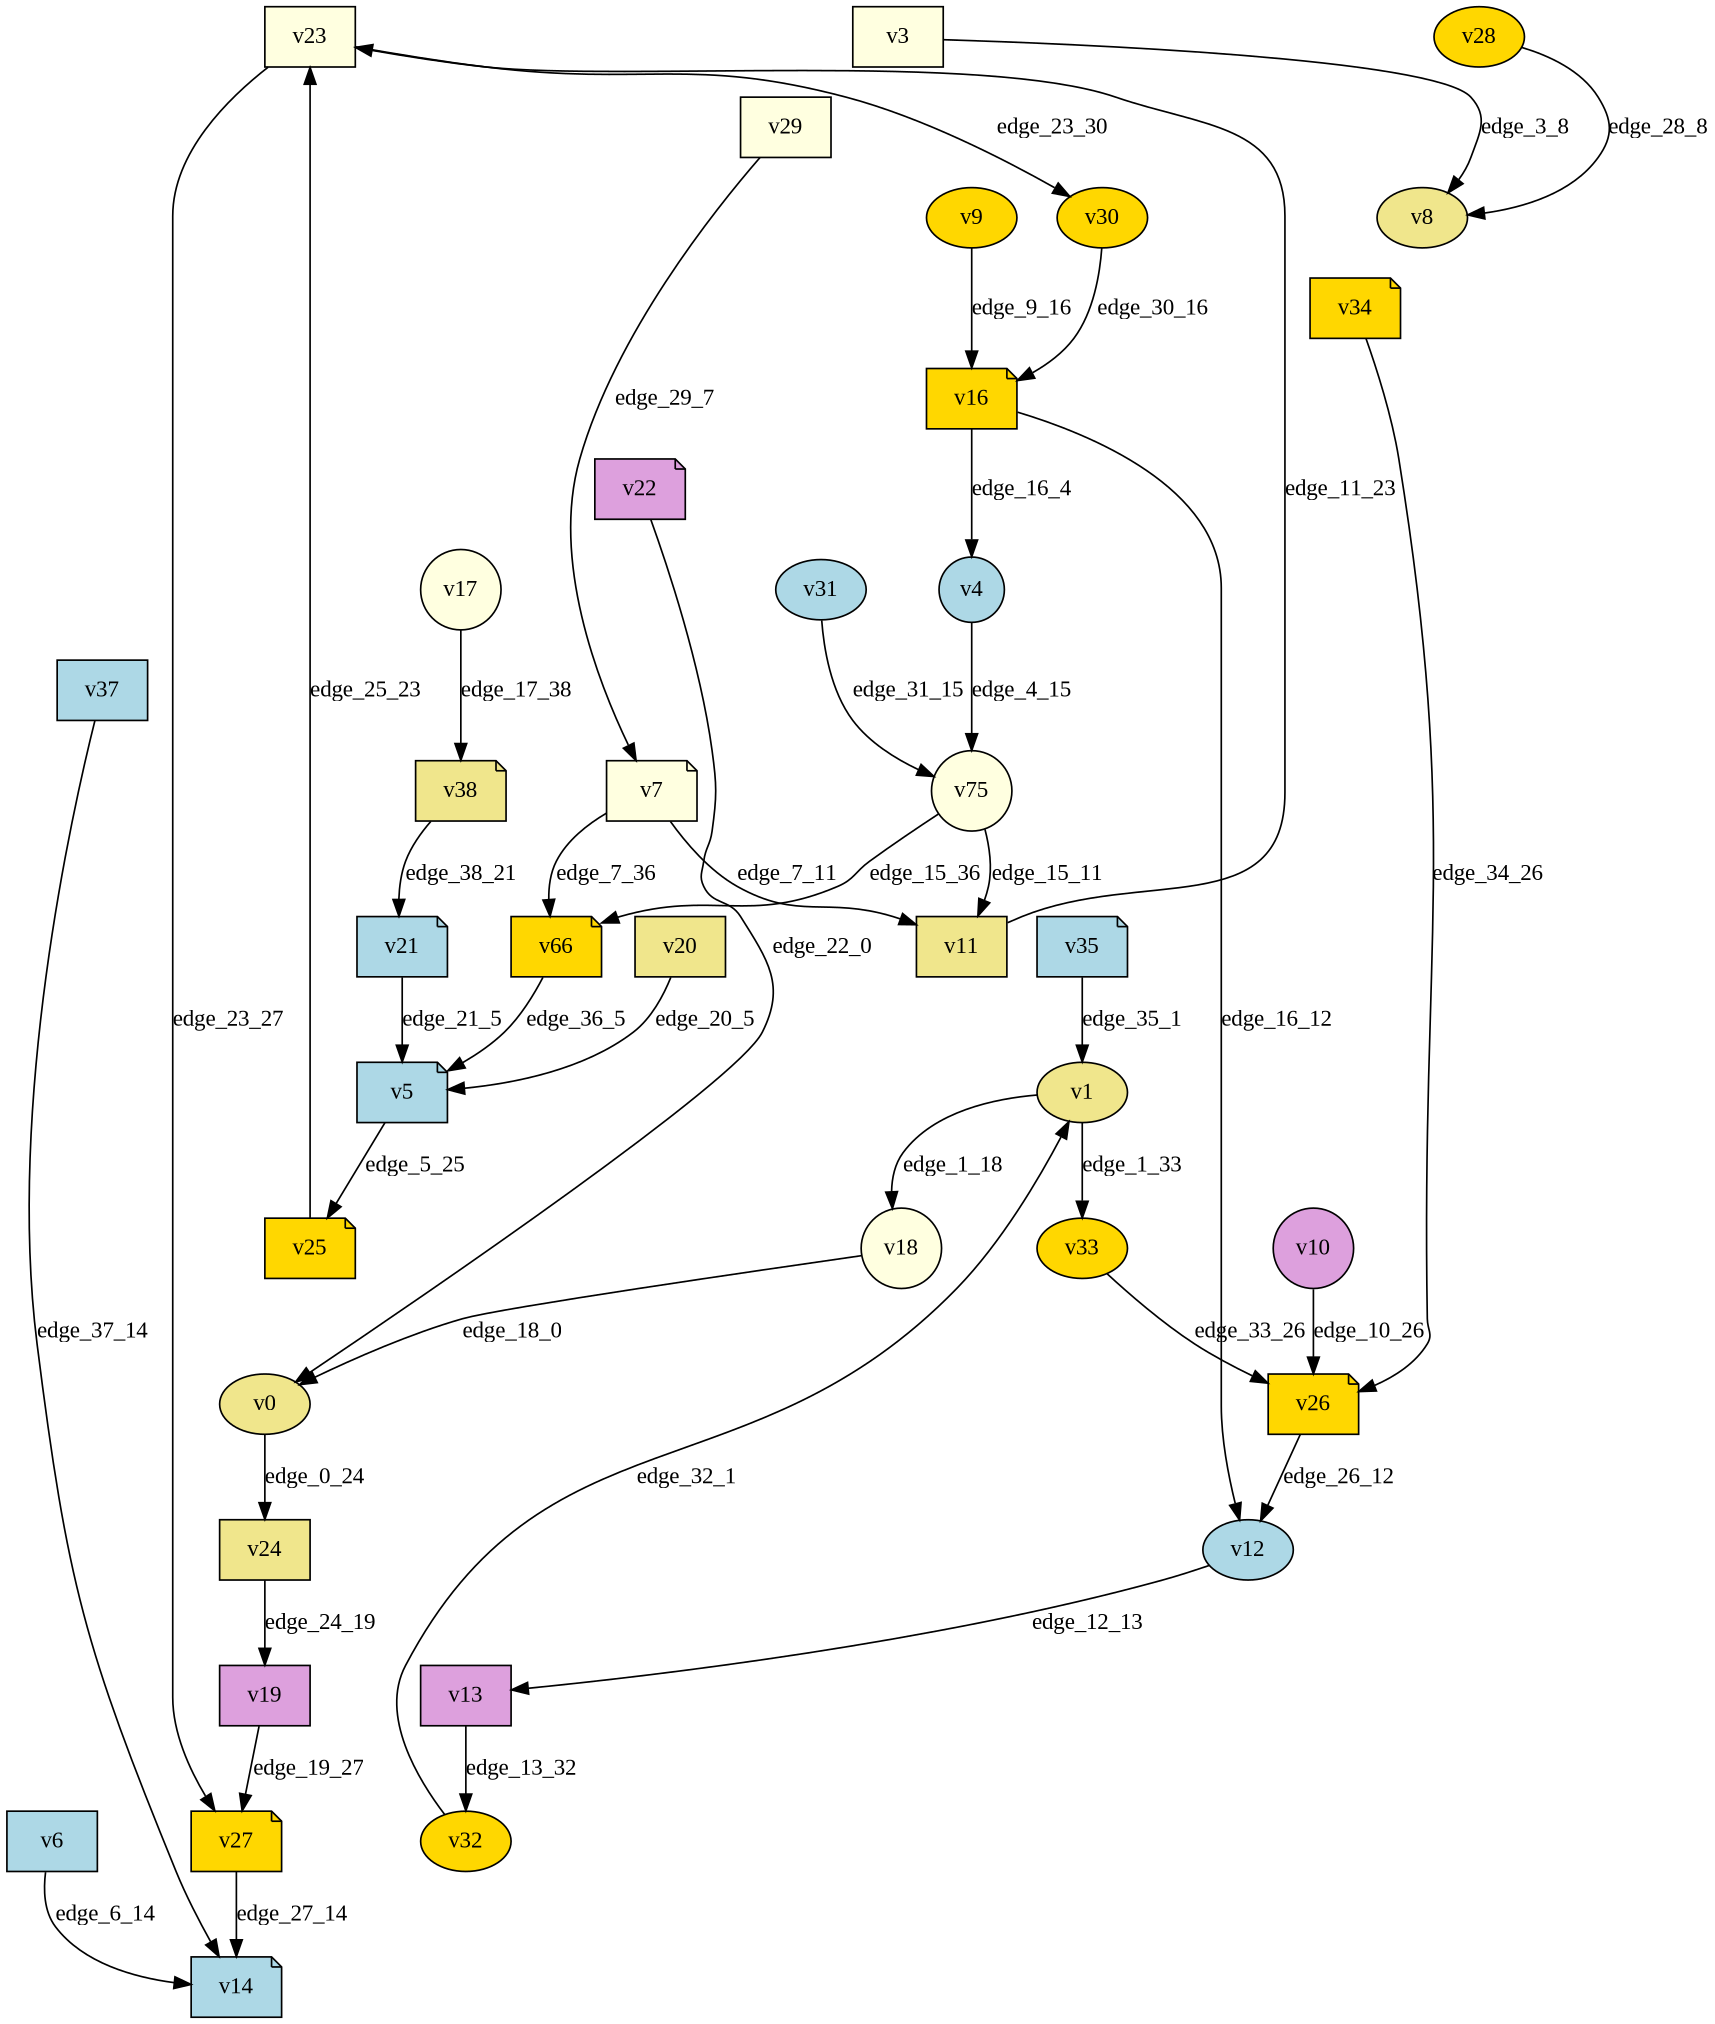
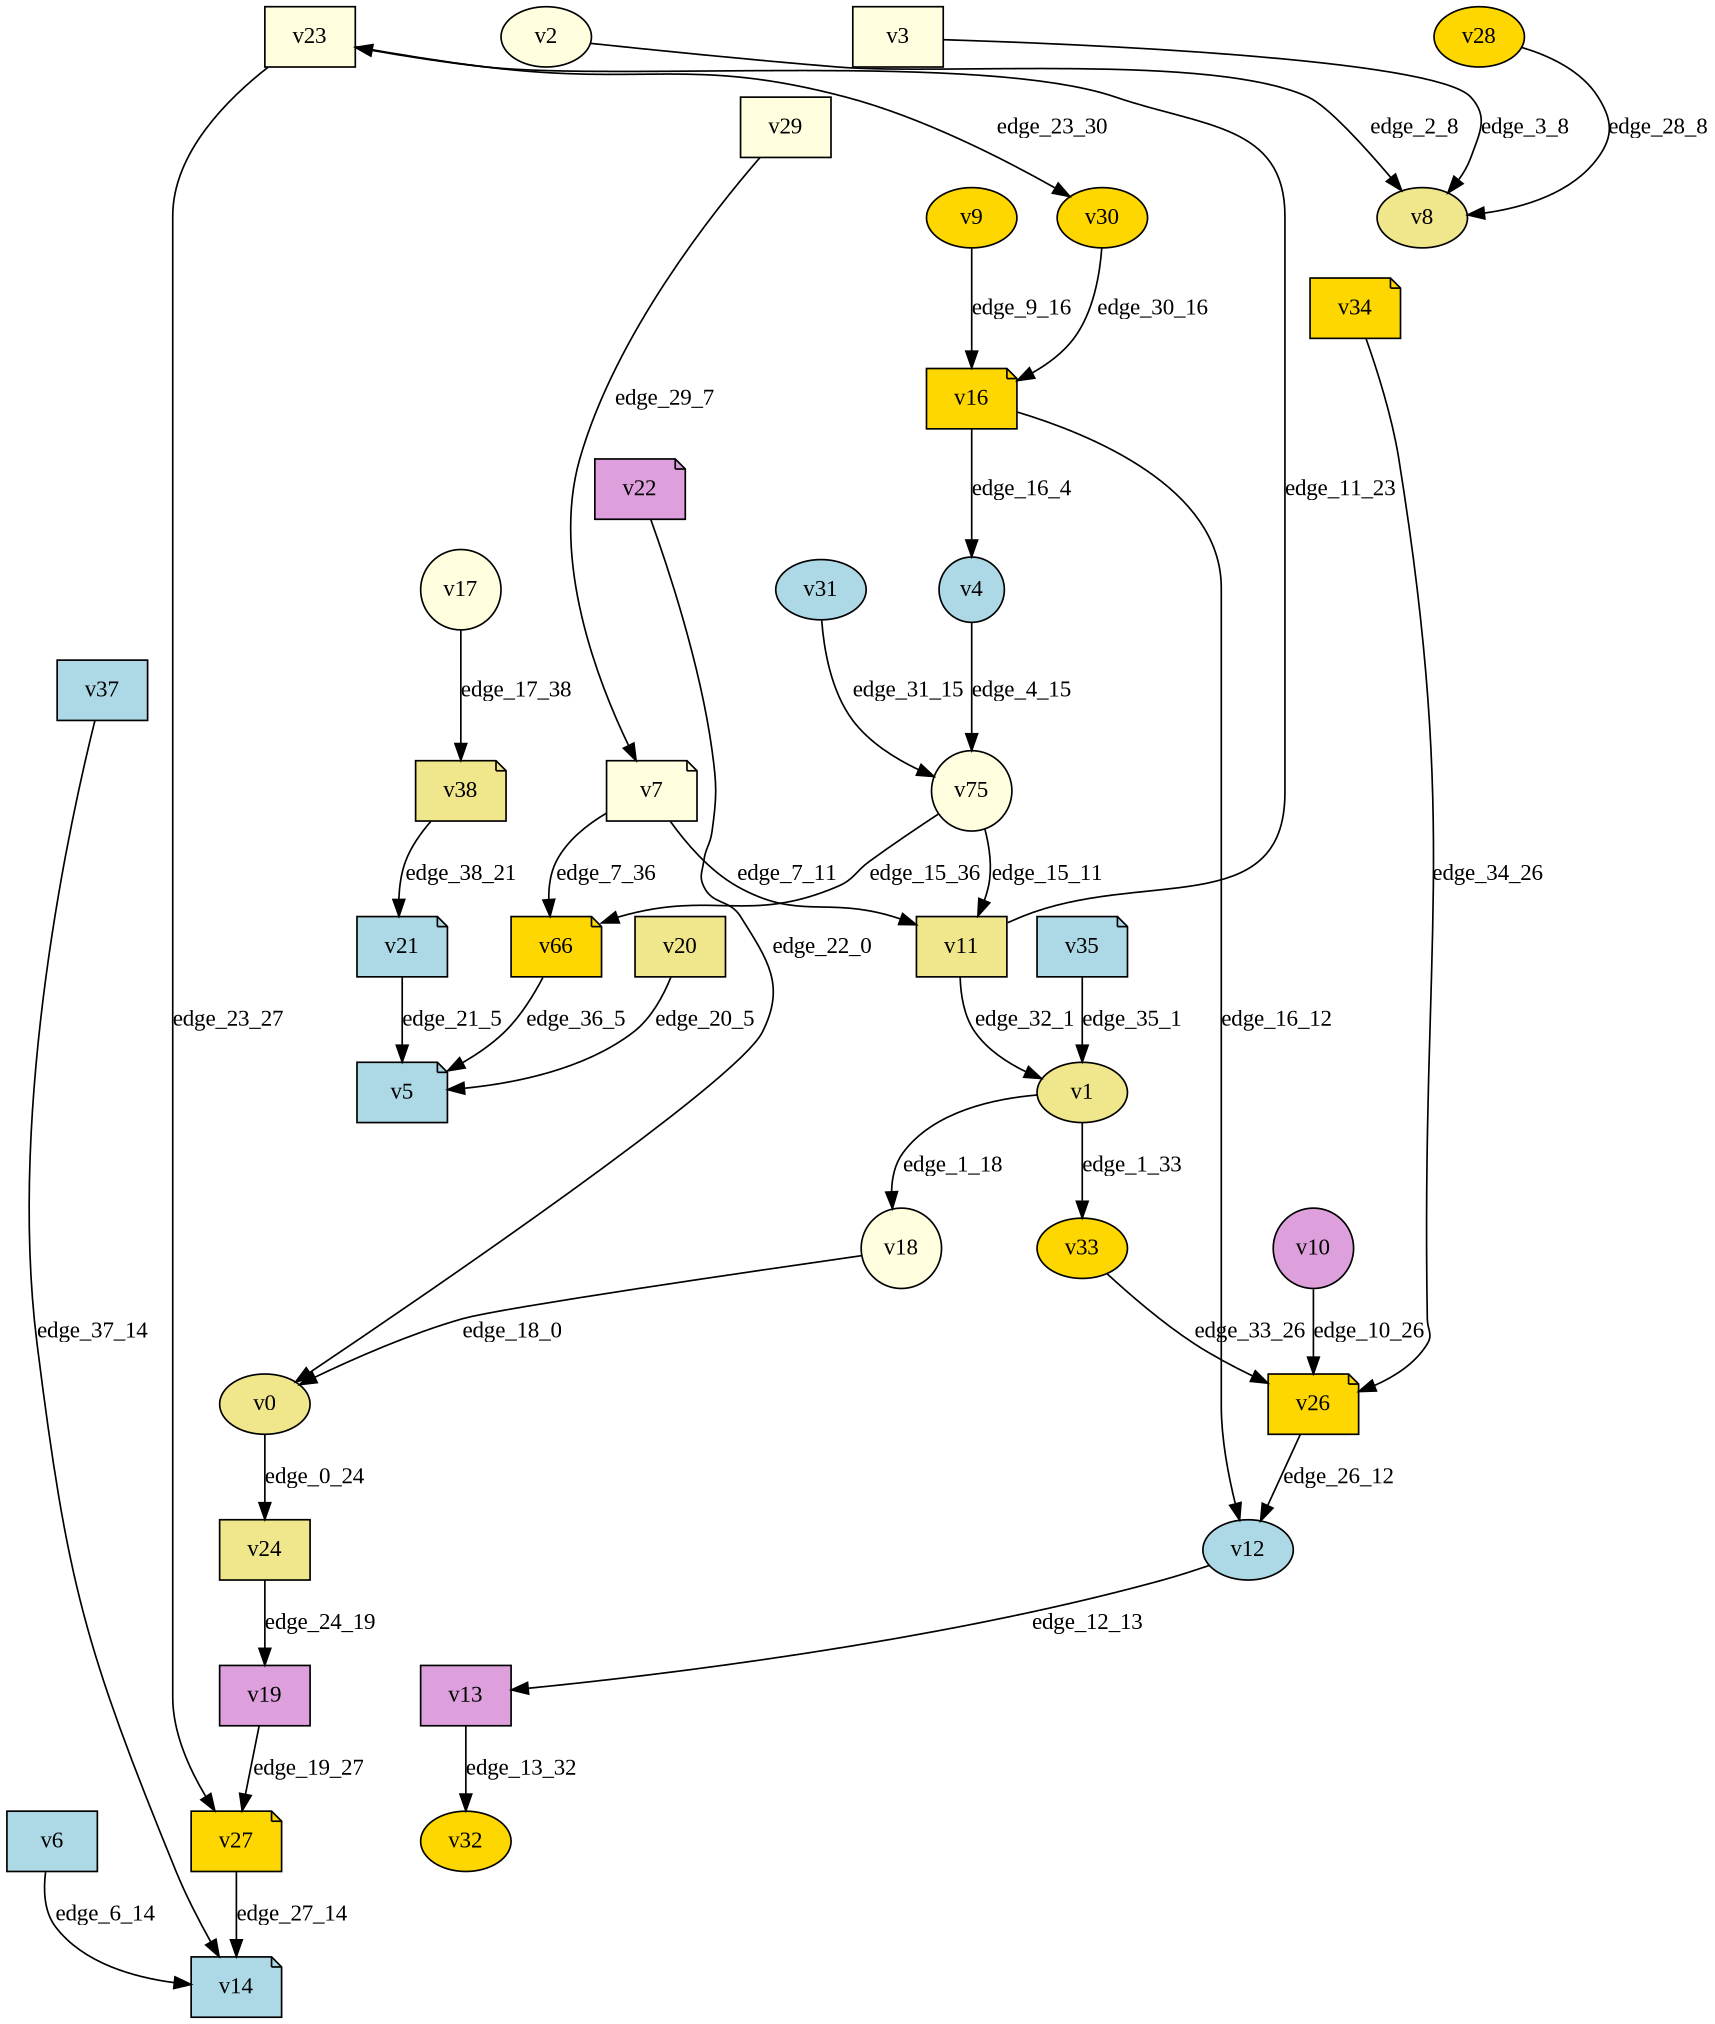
none -> (546, 37)
(310, 1248) -> none
(674, 1452) -> (977, 1035)
